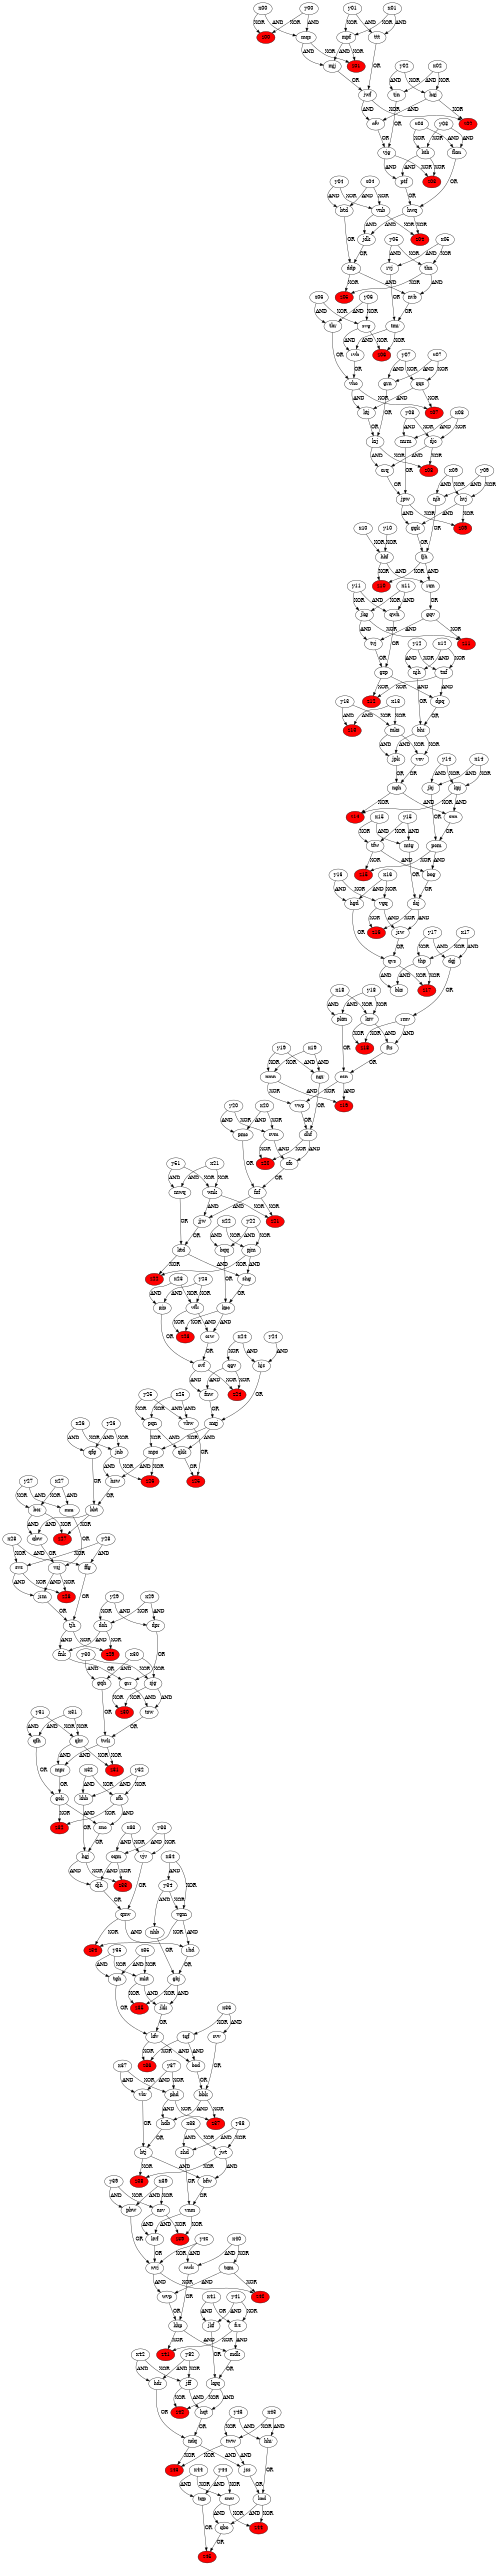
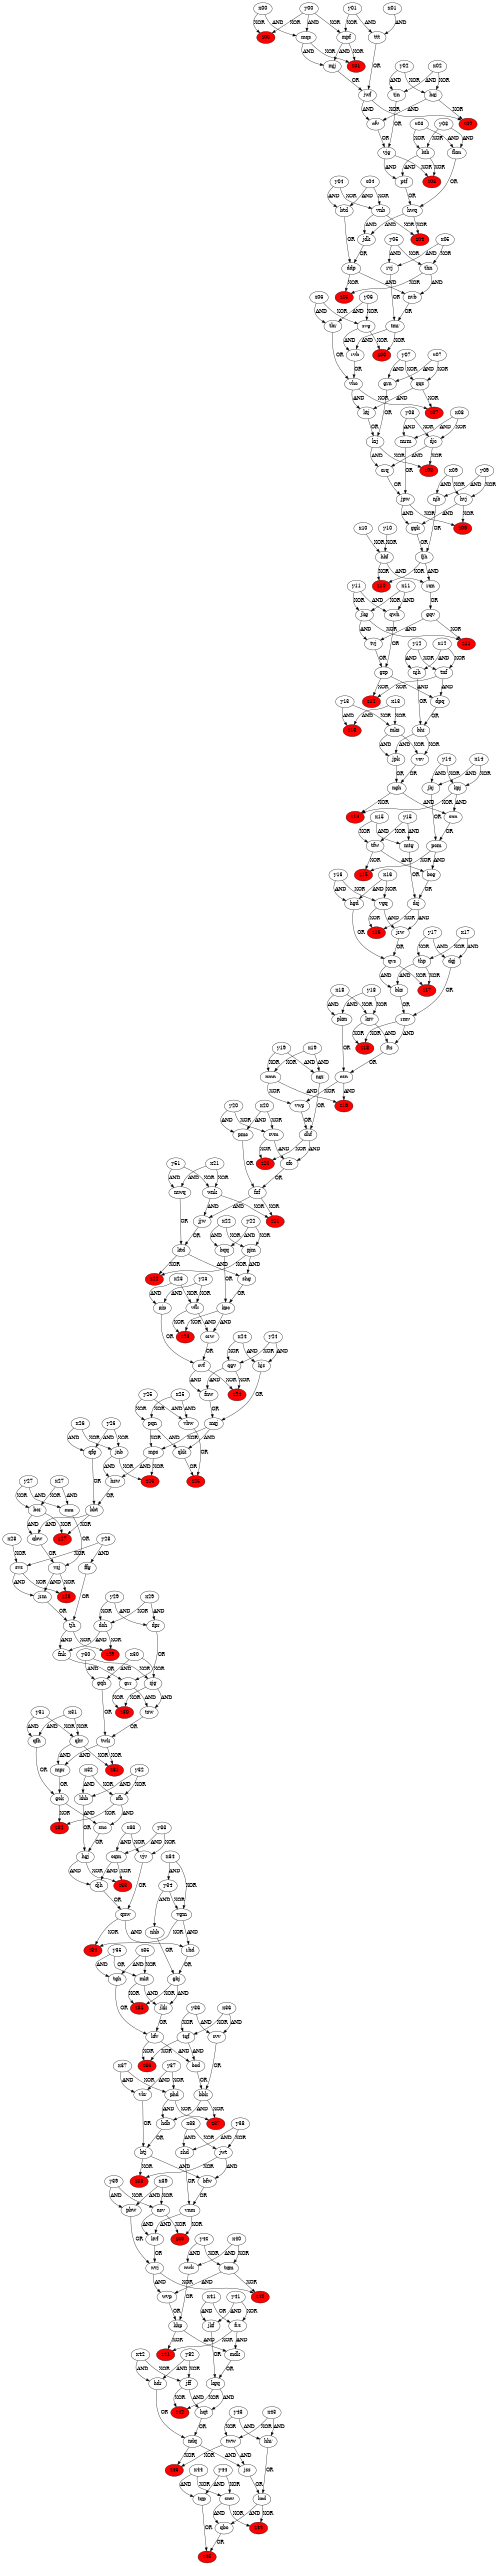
(375, 26) -> (326, 22)
none -> (402, 1003)
none -> (258, 1354)
(42, 1559) -> none
(121, 1965) -> (121, 1965)
none -> (196, 2008)
(178, 2250) -> (208, 2256)
